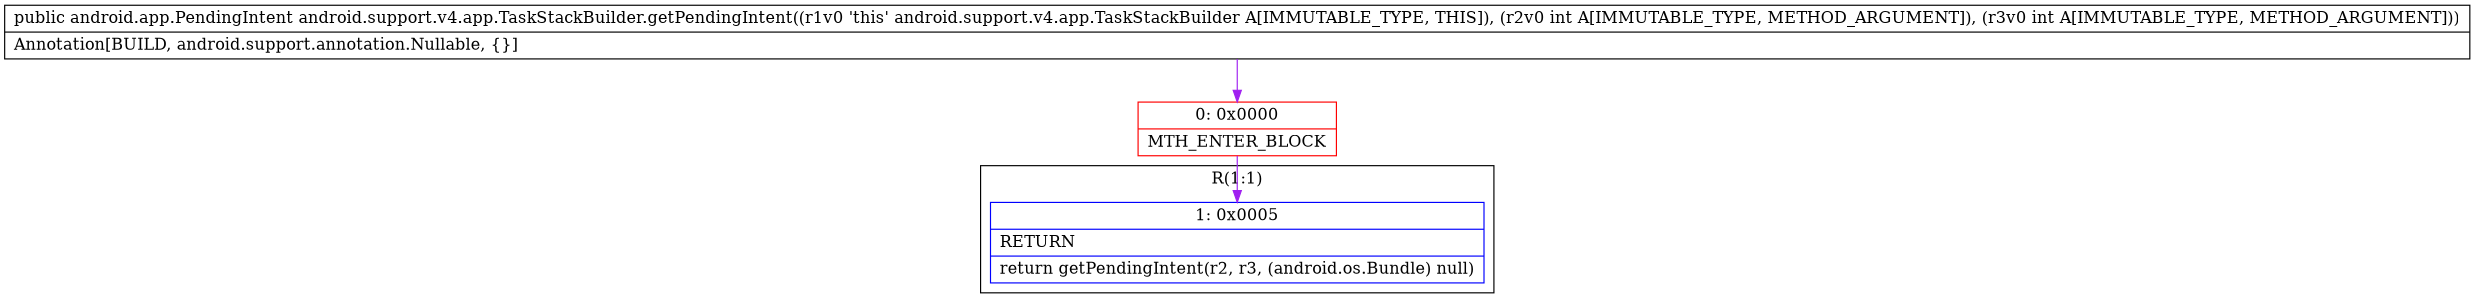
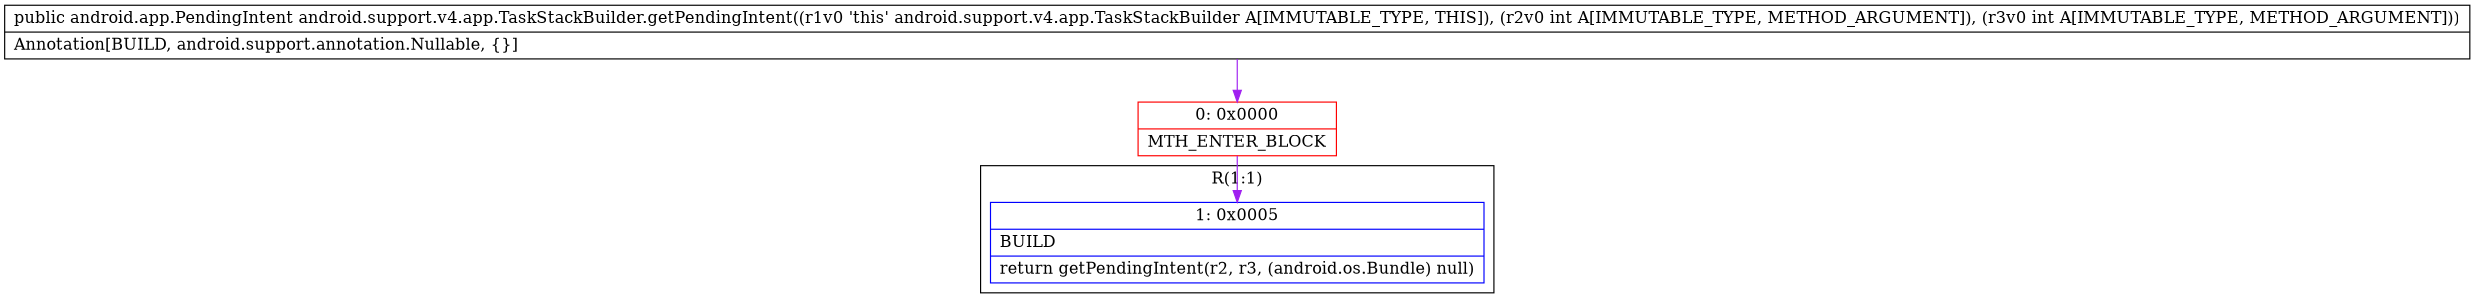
(1038, 242) -> (1028, 242)
